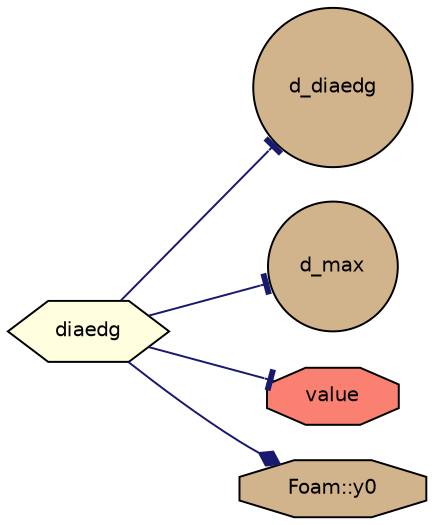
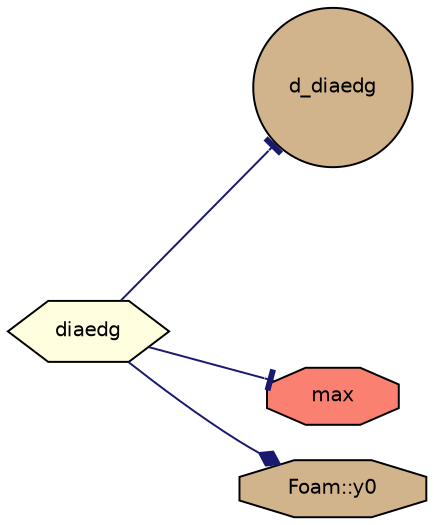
(333, 266) -> none
(333, 396) -> (333, 396)
